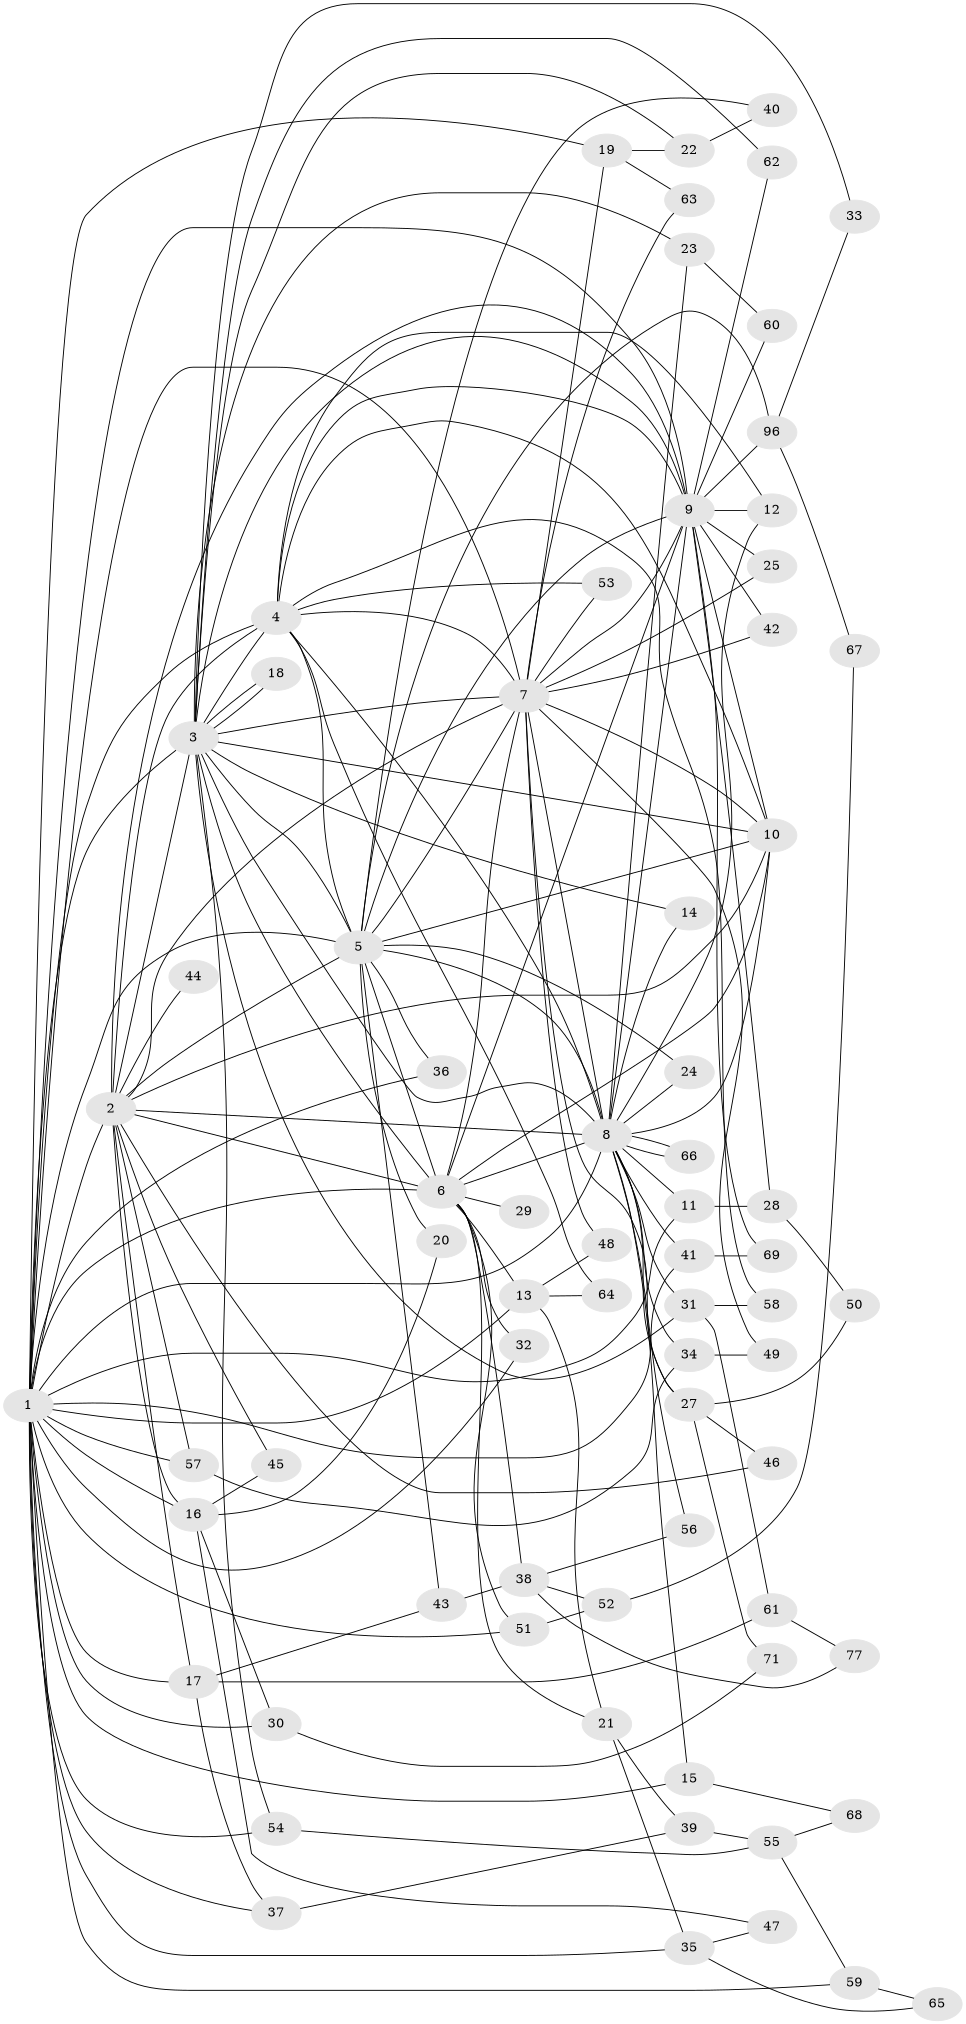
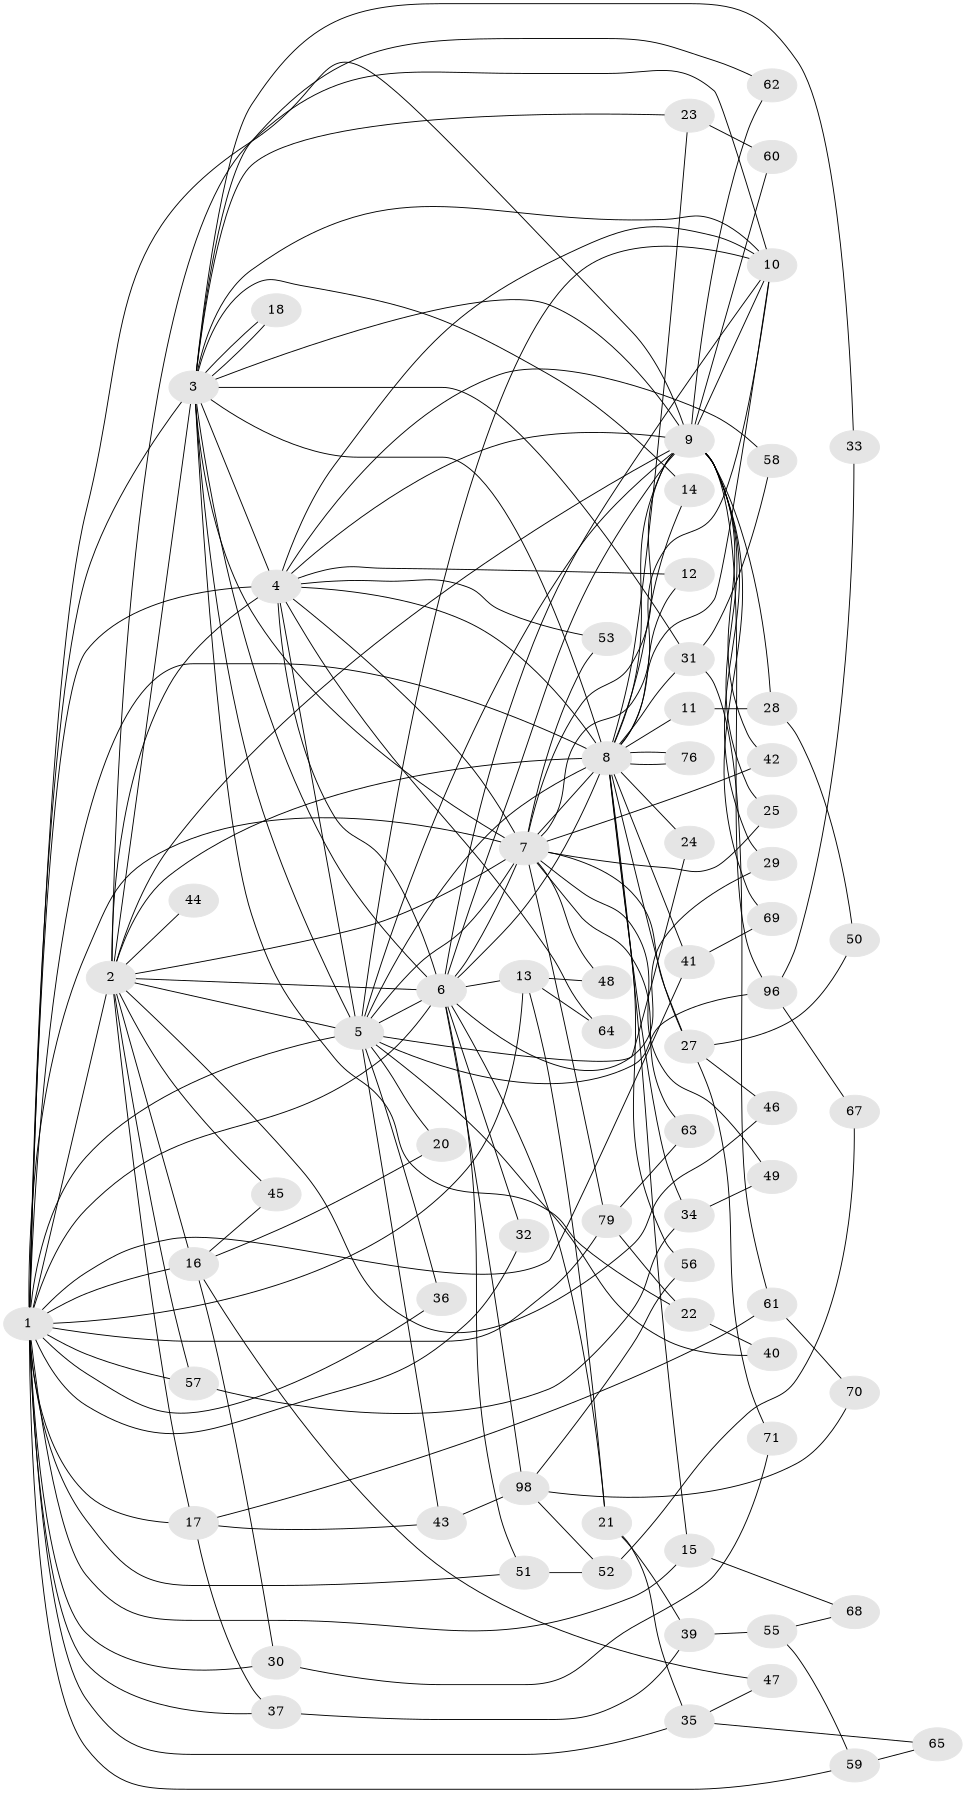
(607, 151) -> (607, 1221)
(731, 510) -> (732, 652)
none -> (332, 812)
(689, 1157) -> (689, 758)
(400, 1371) -> none
(524, 1580) -> (524, 1488)
(855, 1656) -> (855, 1393)
(276, 1829) -> none
